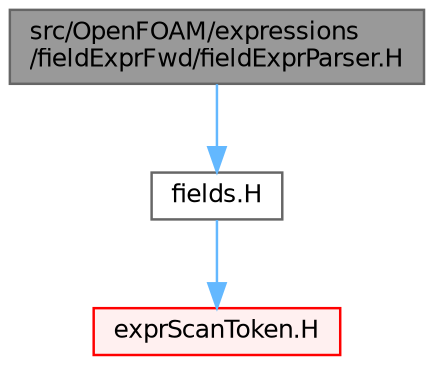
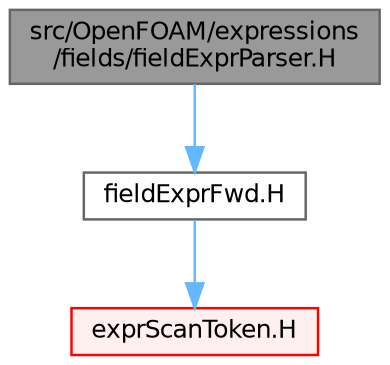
(217, 47) -> (195, 47)
(217, 196) -> (195, 196)
